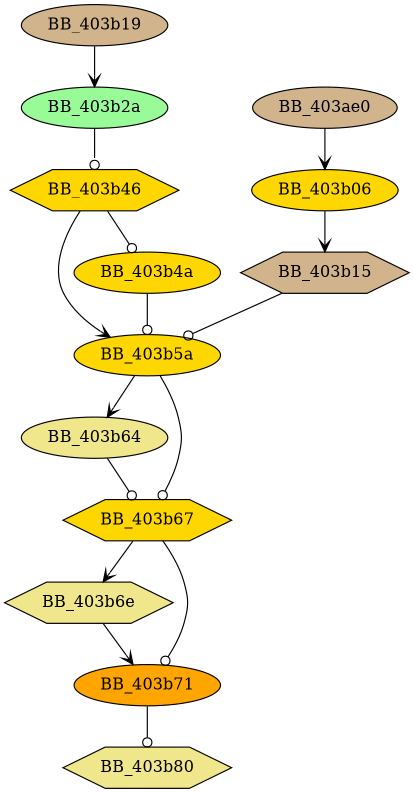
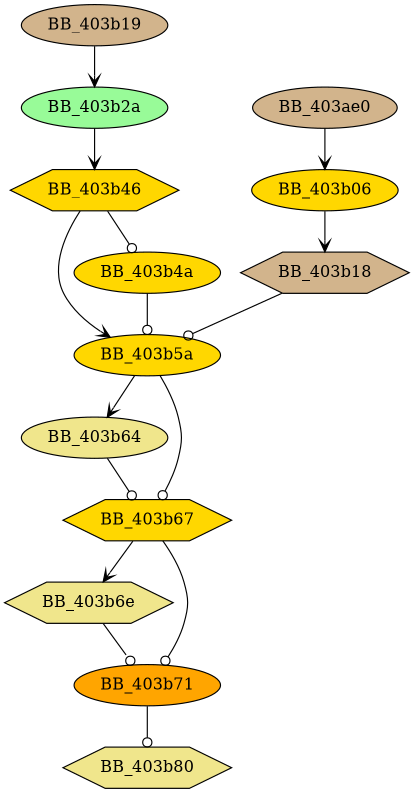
(95, 143) -> (95, 143)
(325, 273) -> (325, 273)
(115, 639) -> (115, 639)
